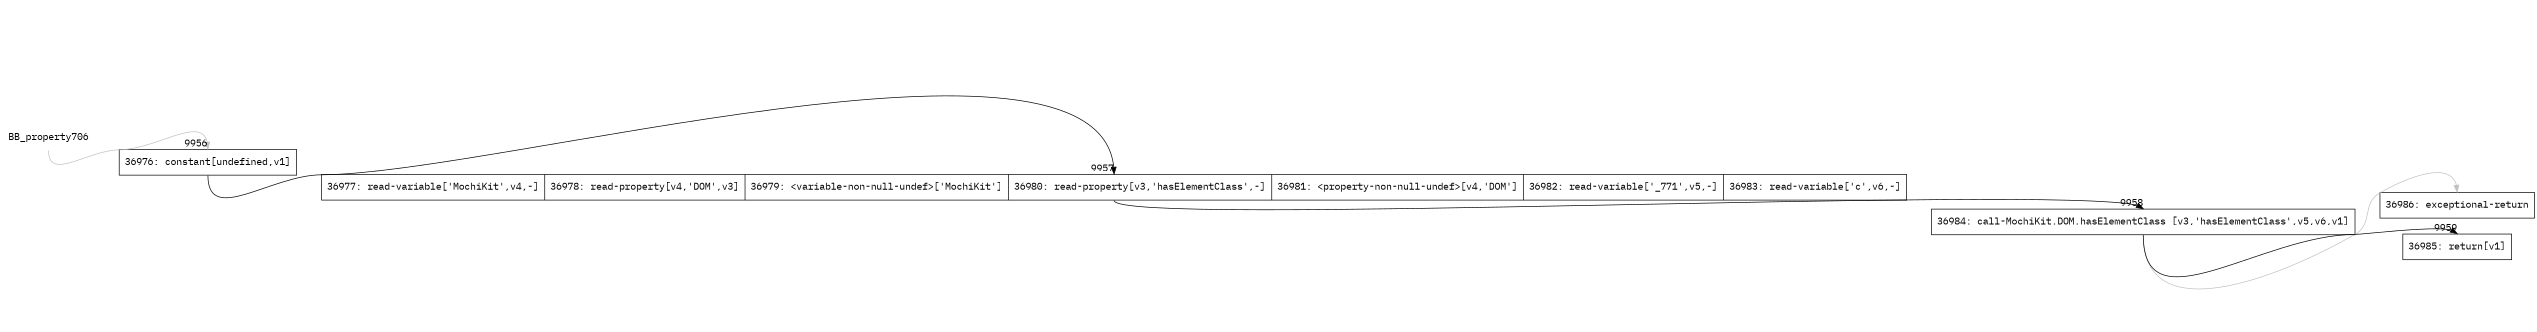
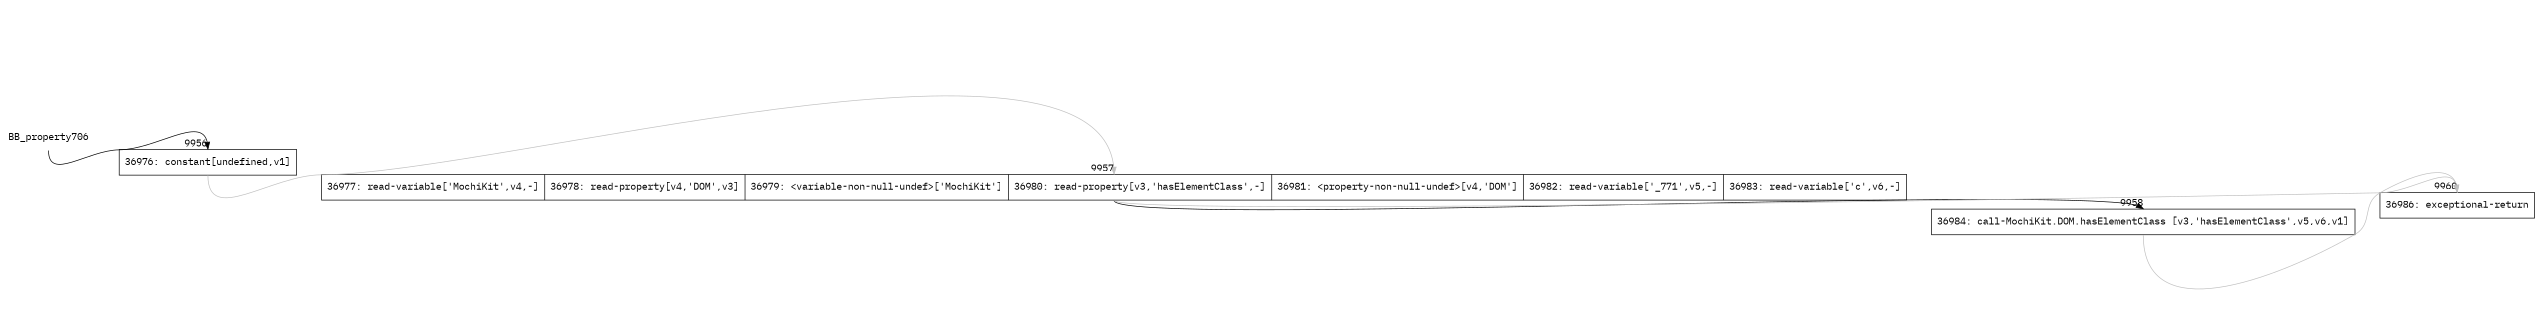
(665, 126) -> (665, 126)
(126, 149) -> (126, 149)
none -> (2125, 197)
(2457, 247) -> none
